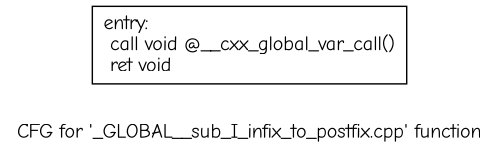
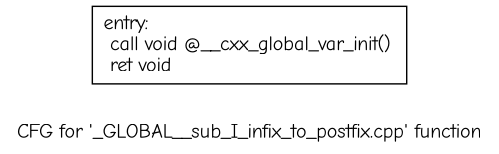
(250, 44) -> (247, 44)
